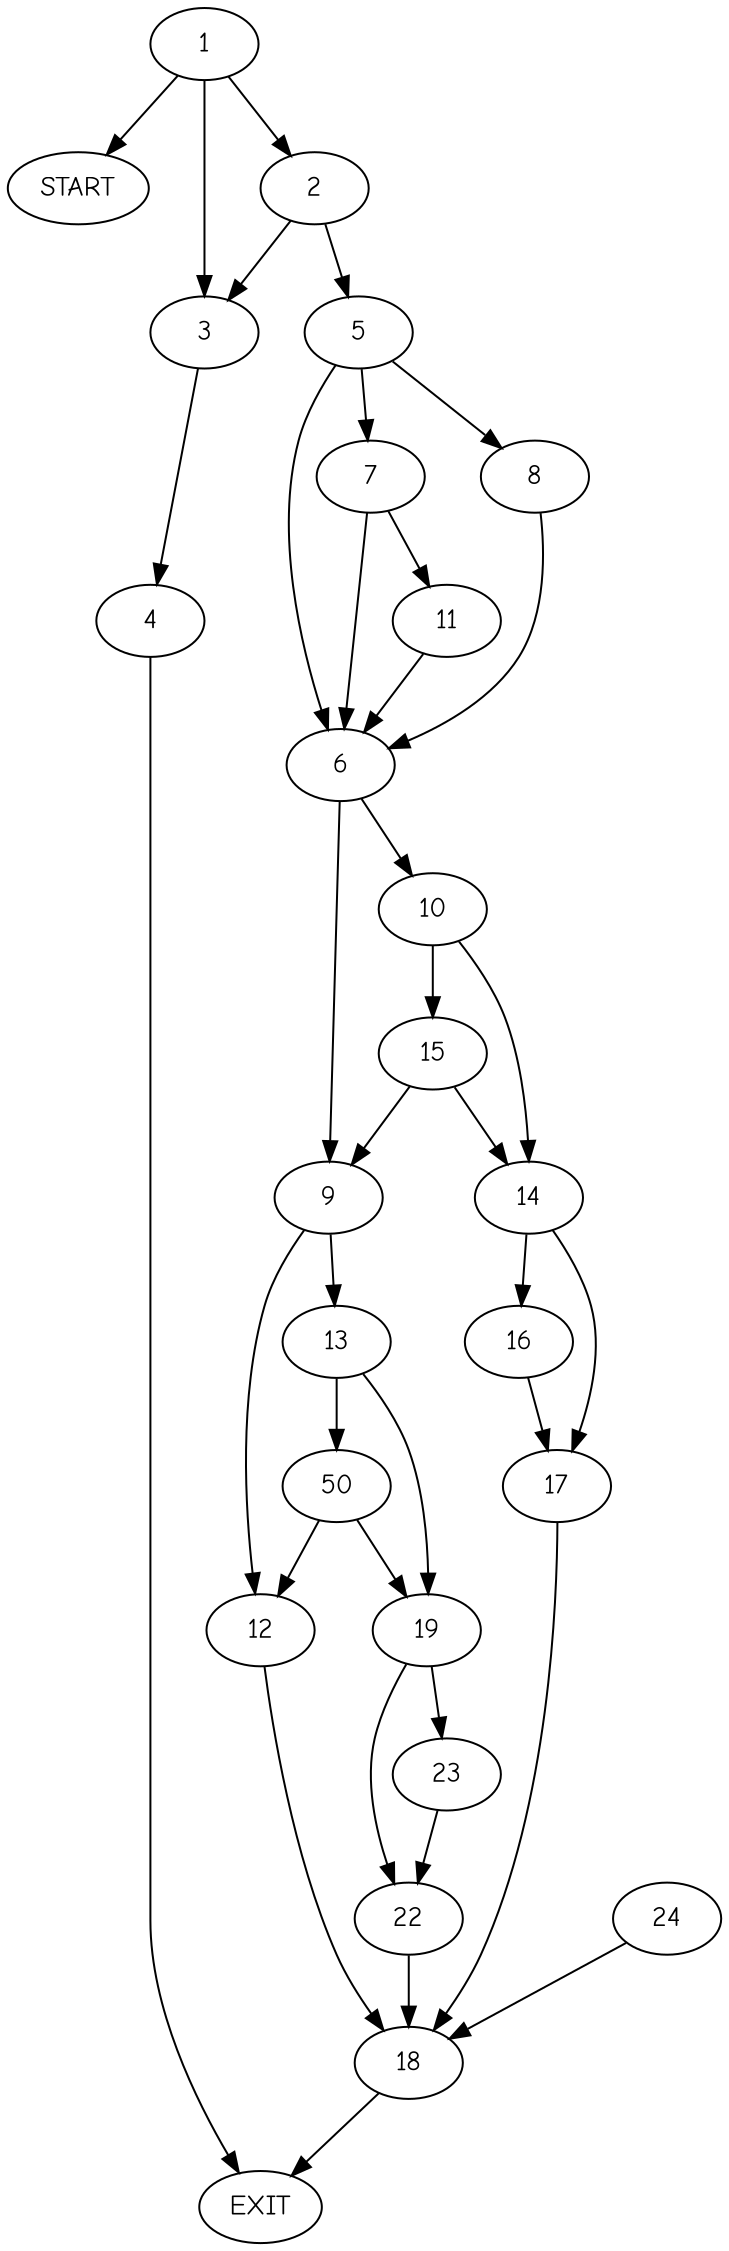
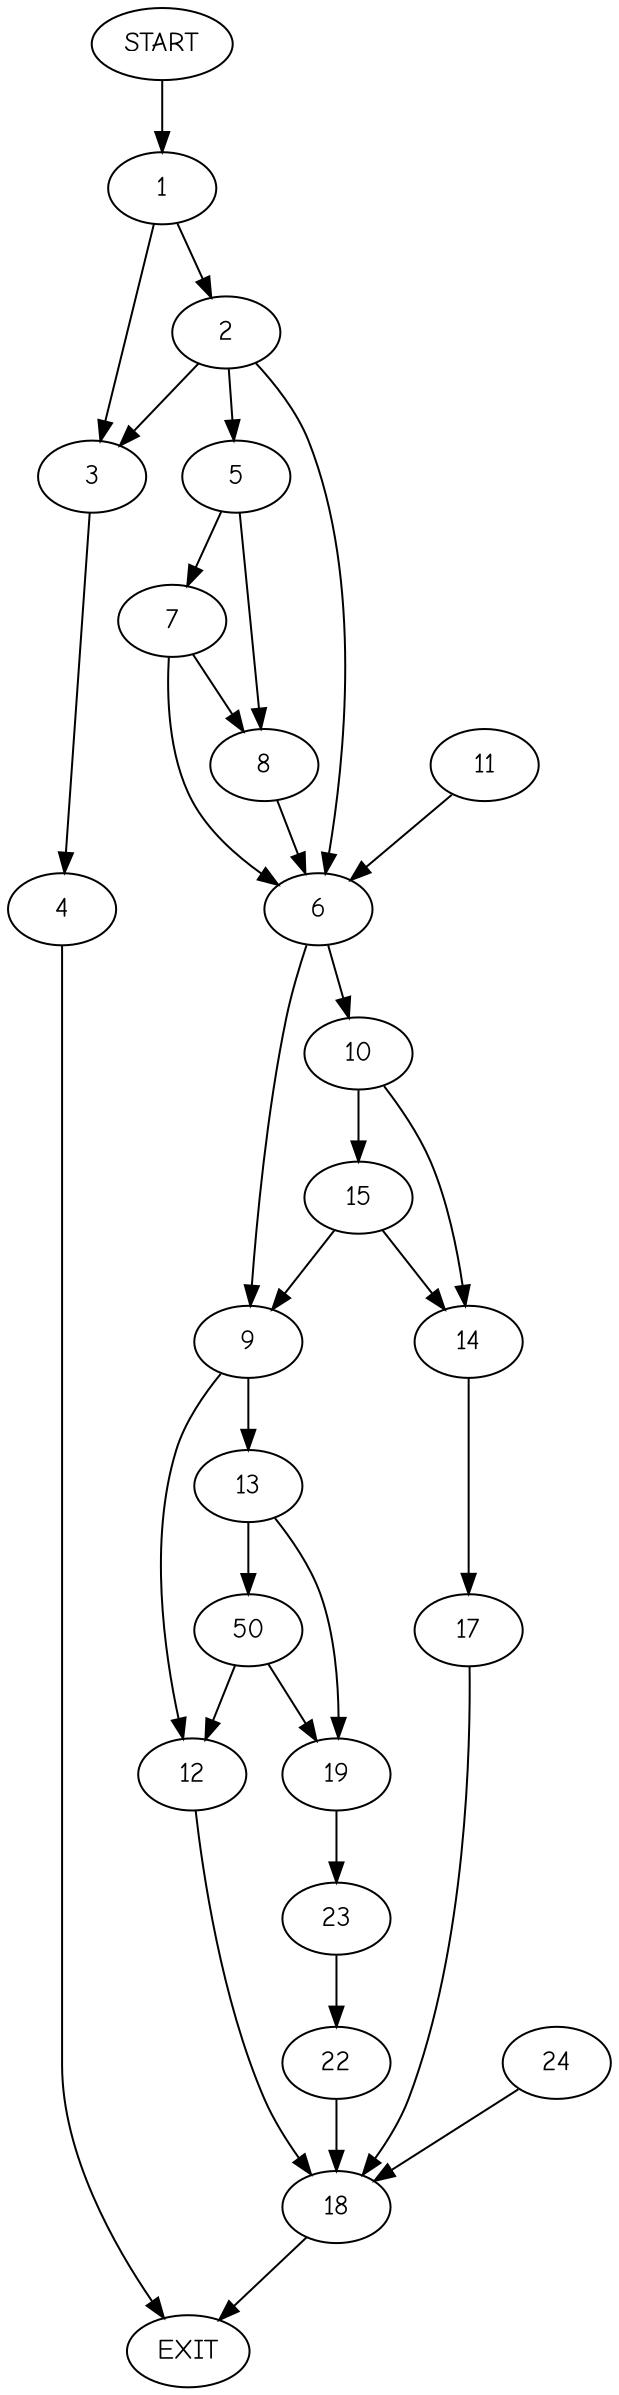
(149, 108) -> (162, 106)
(289, 535) -> (342, 598)
(404, 540) -> (213, 684)
(519, 1342) -> none
(371, 1762) -> none
